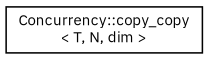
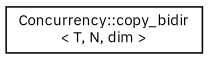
(104, 30) -> (104, 30)
